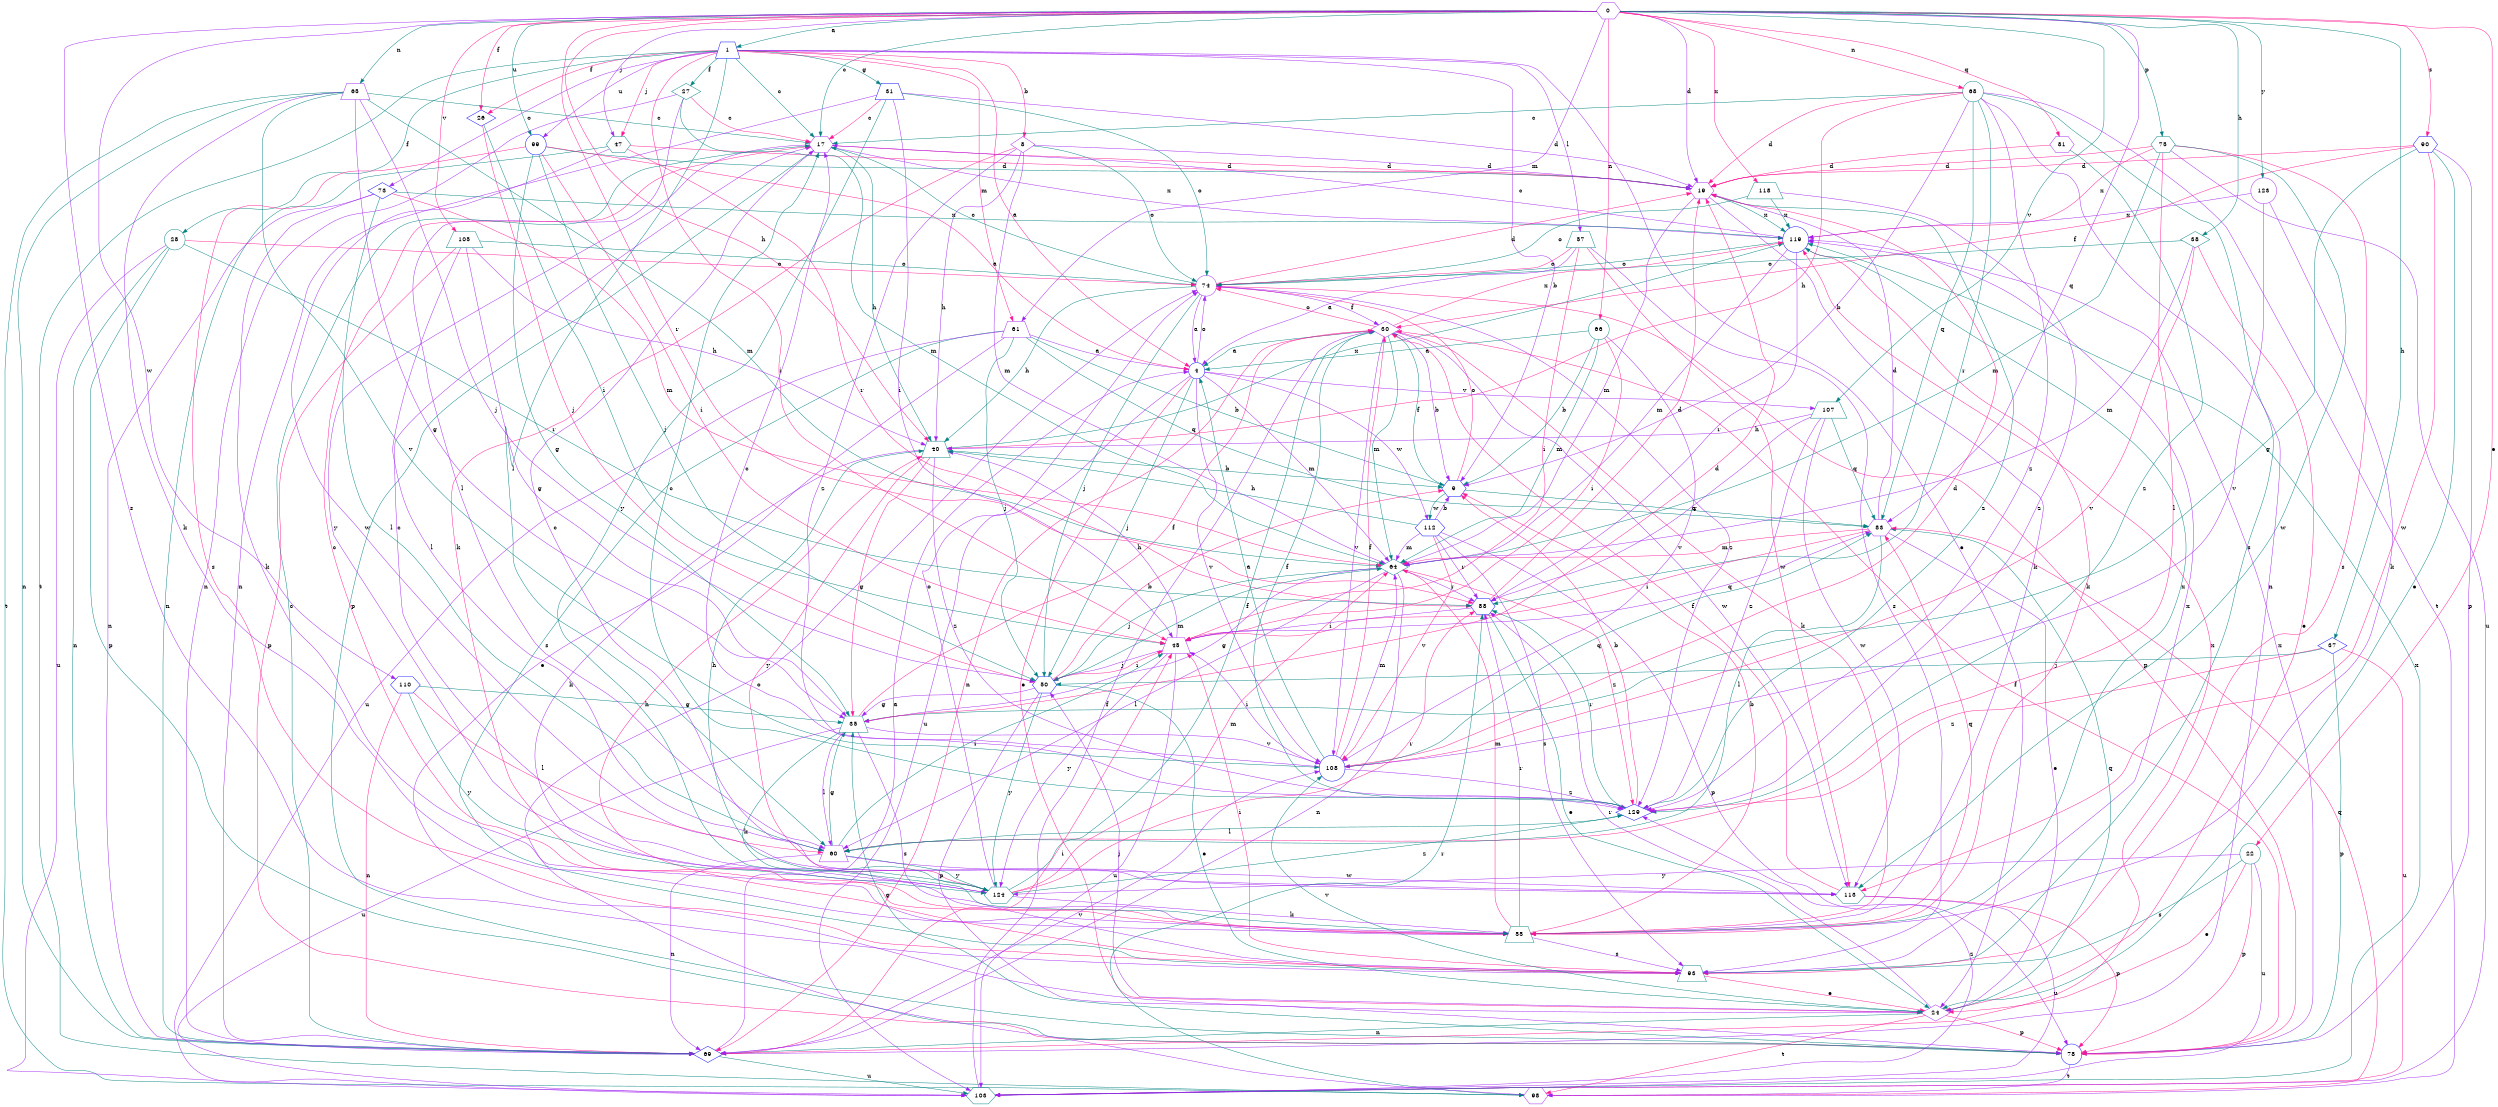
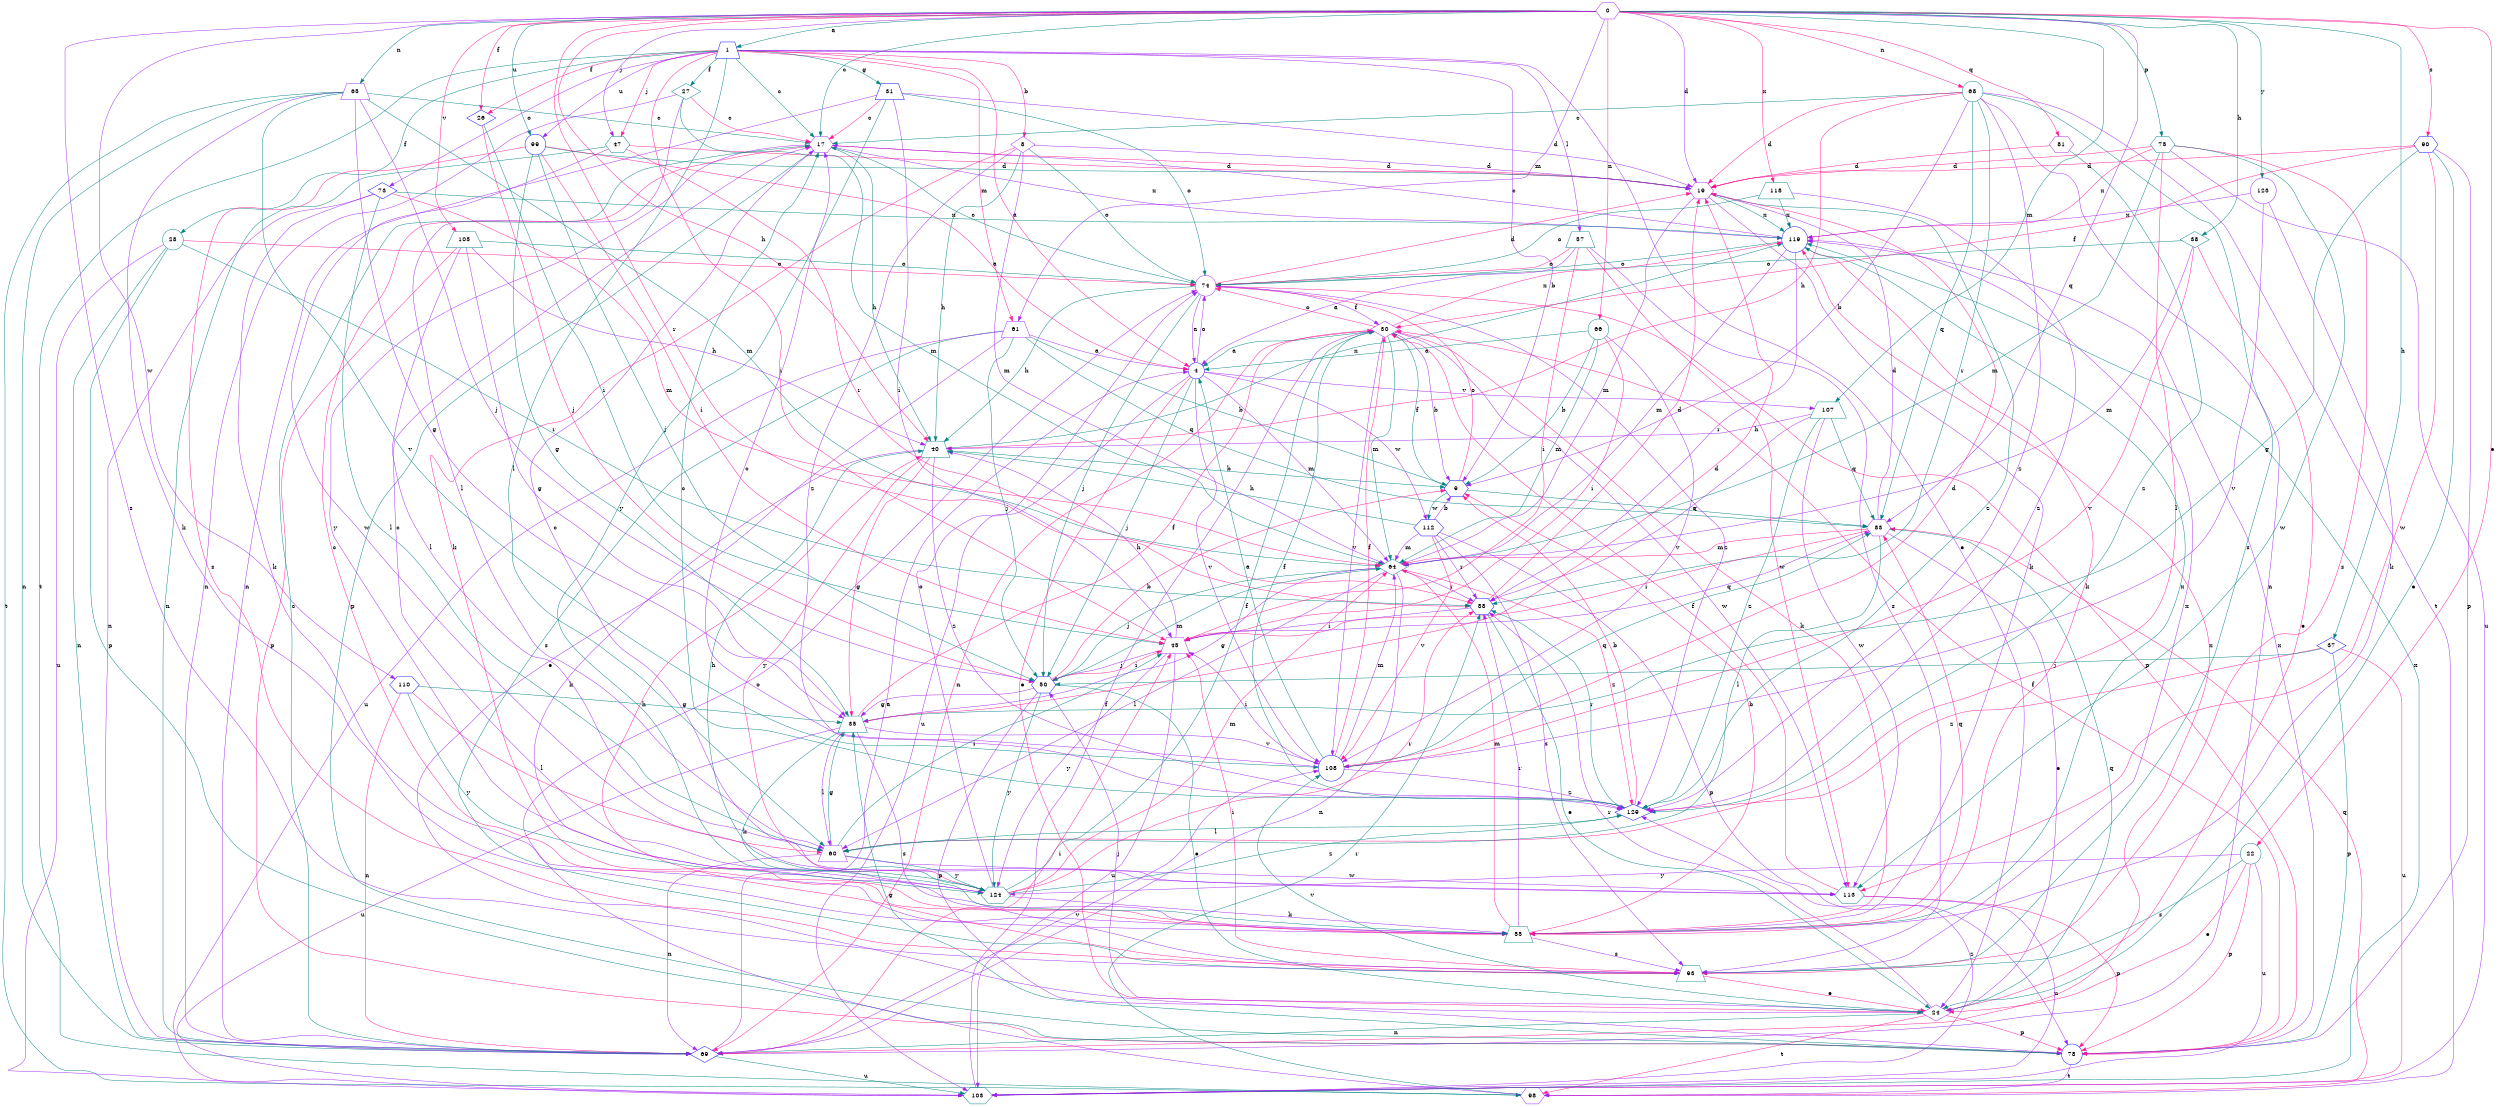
(2030, 215) -> (2030, 215)
(944, 283) -> (943, 283)
(1746, 609) -> (1745, 609)
